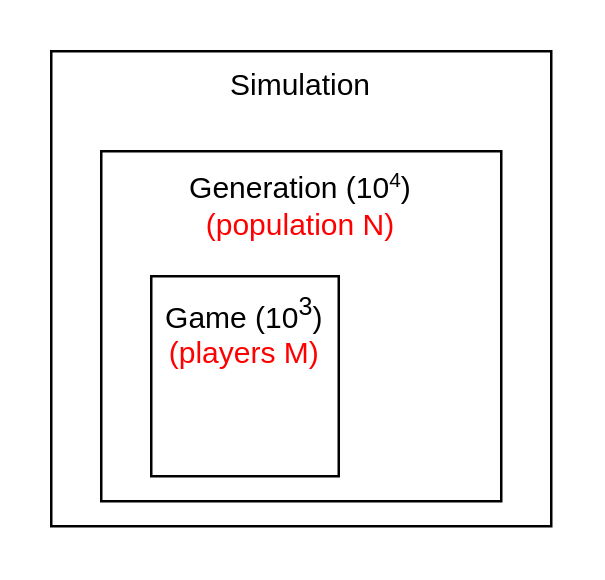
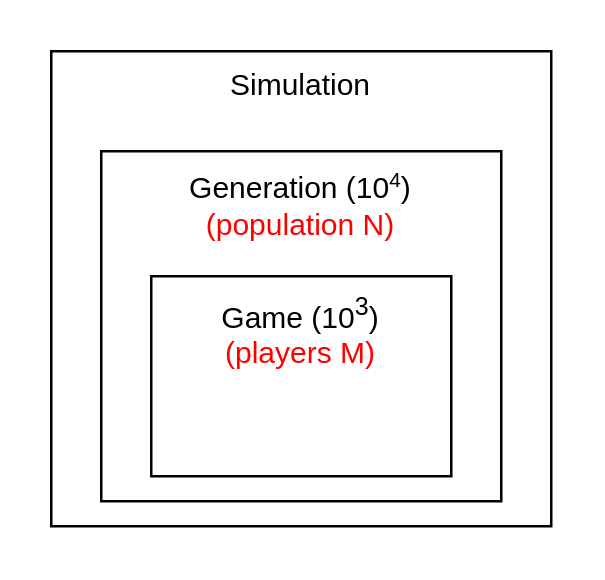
(245, 376) -> (301, 376)
